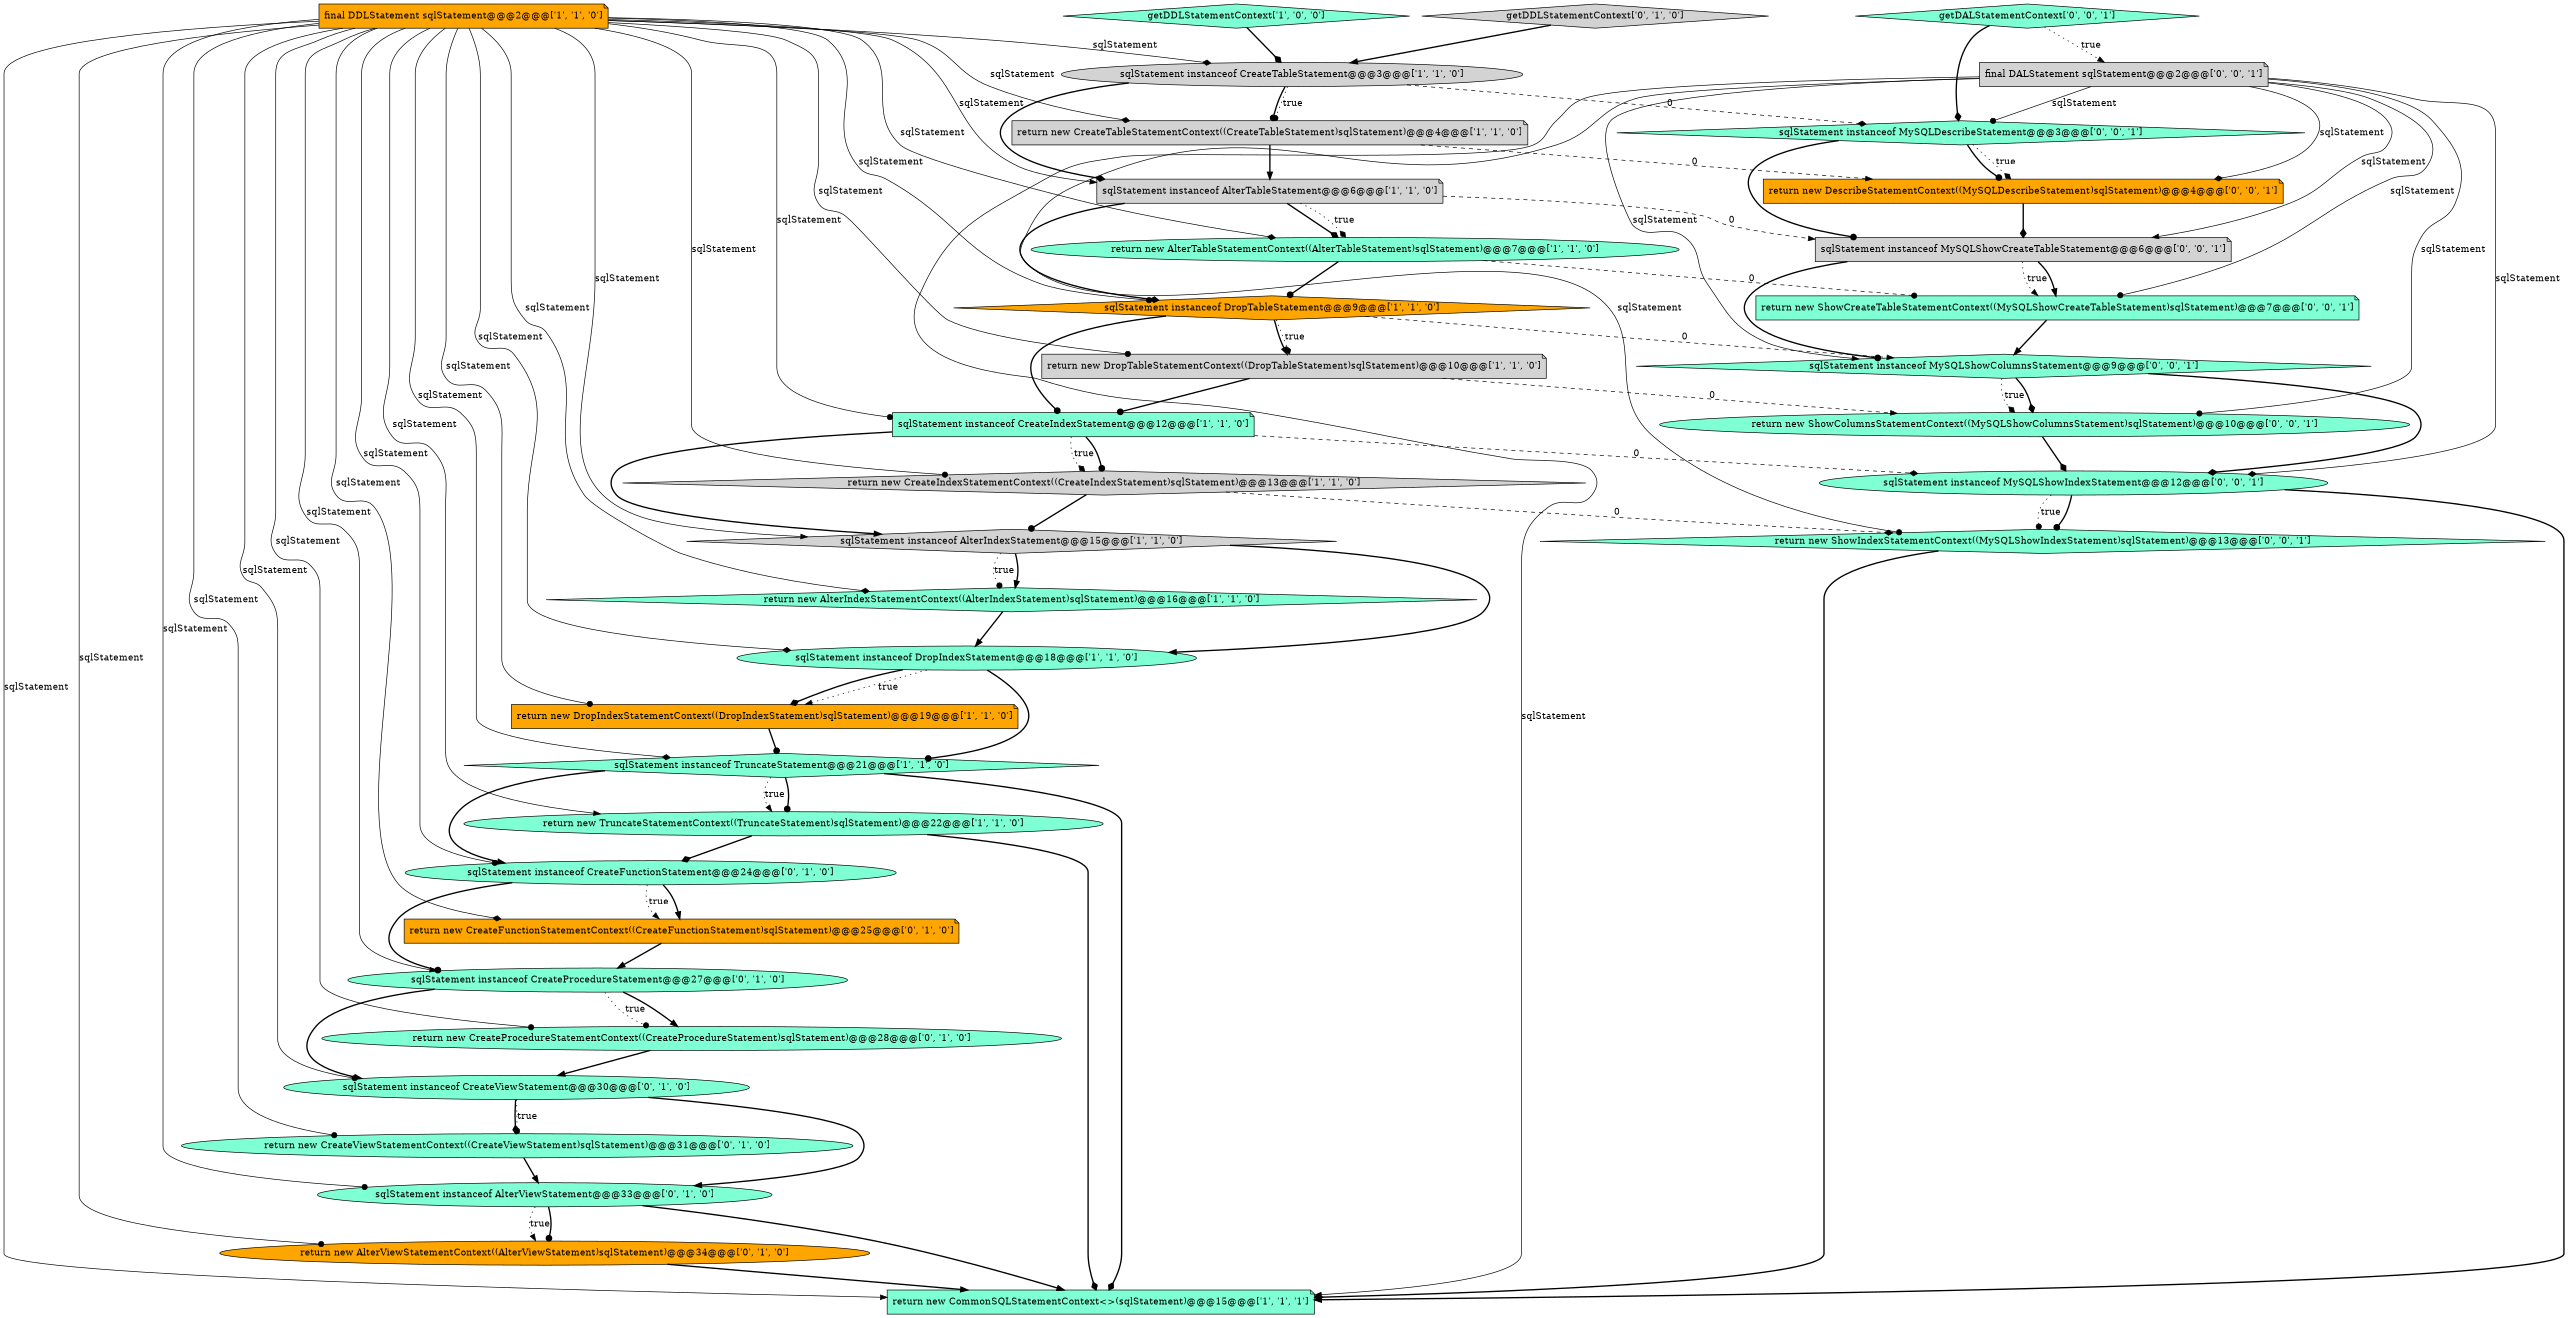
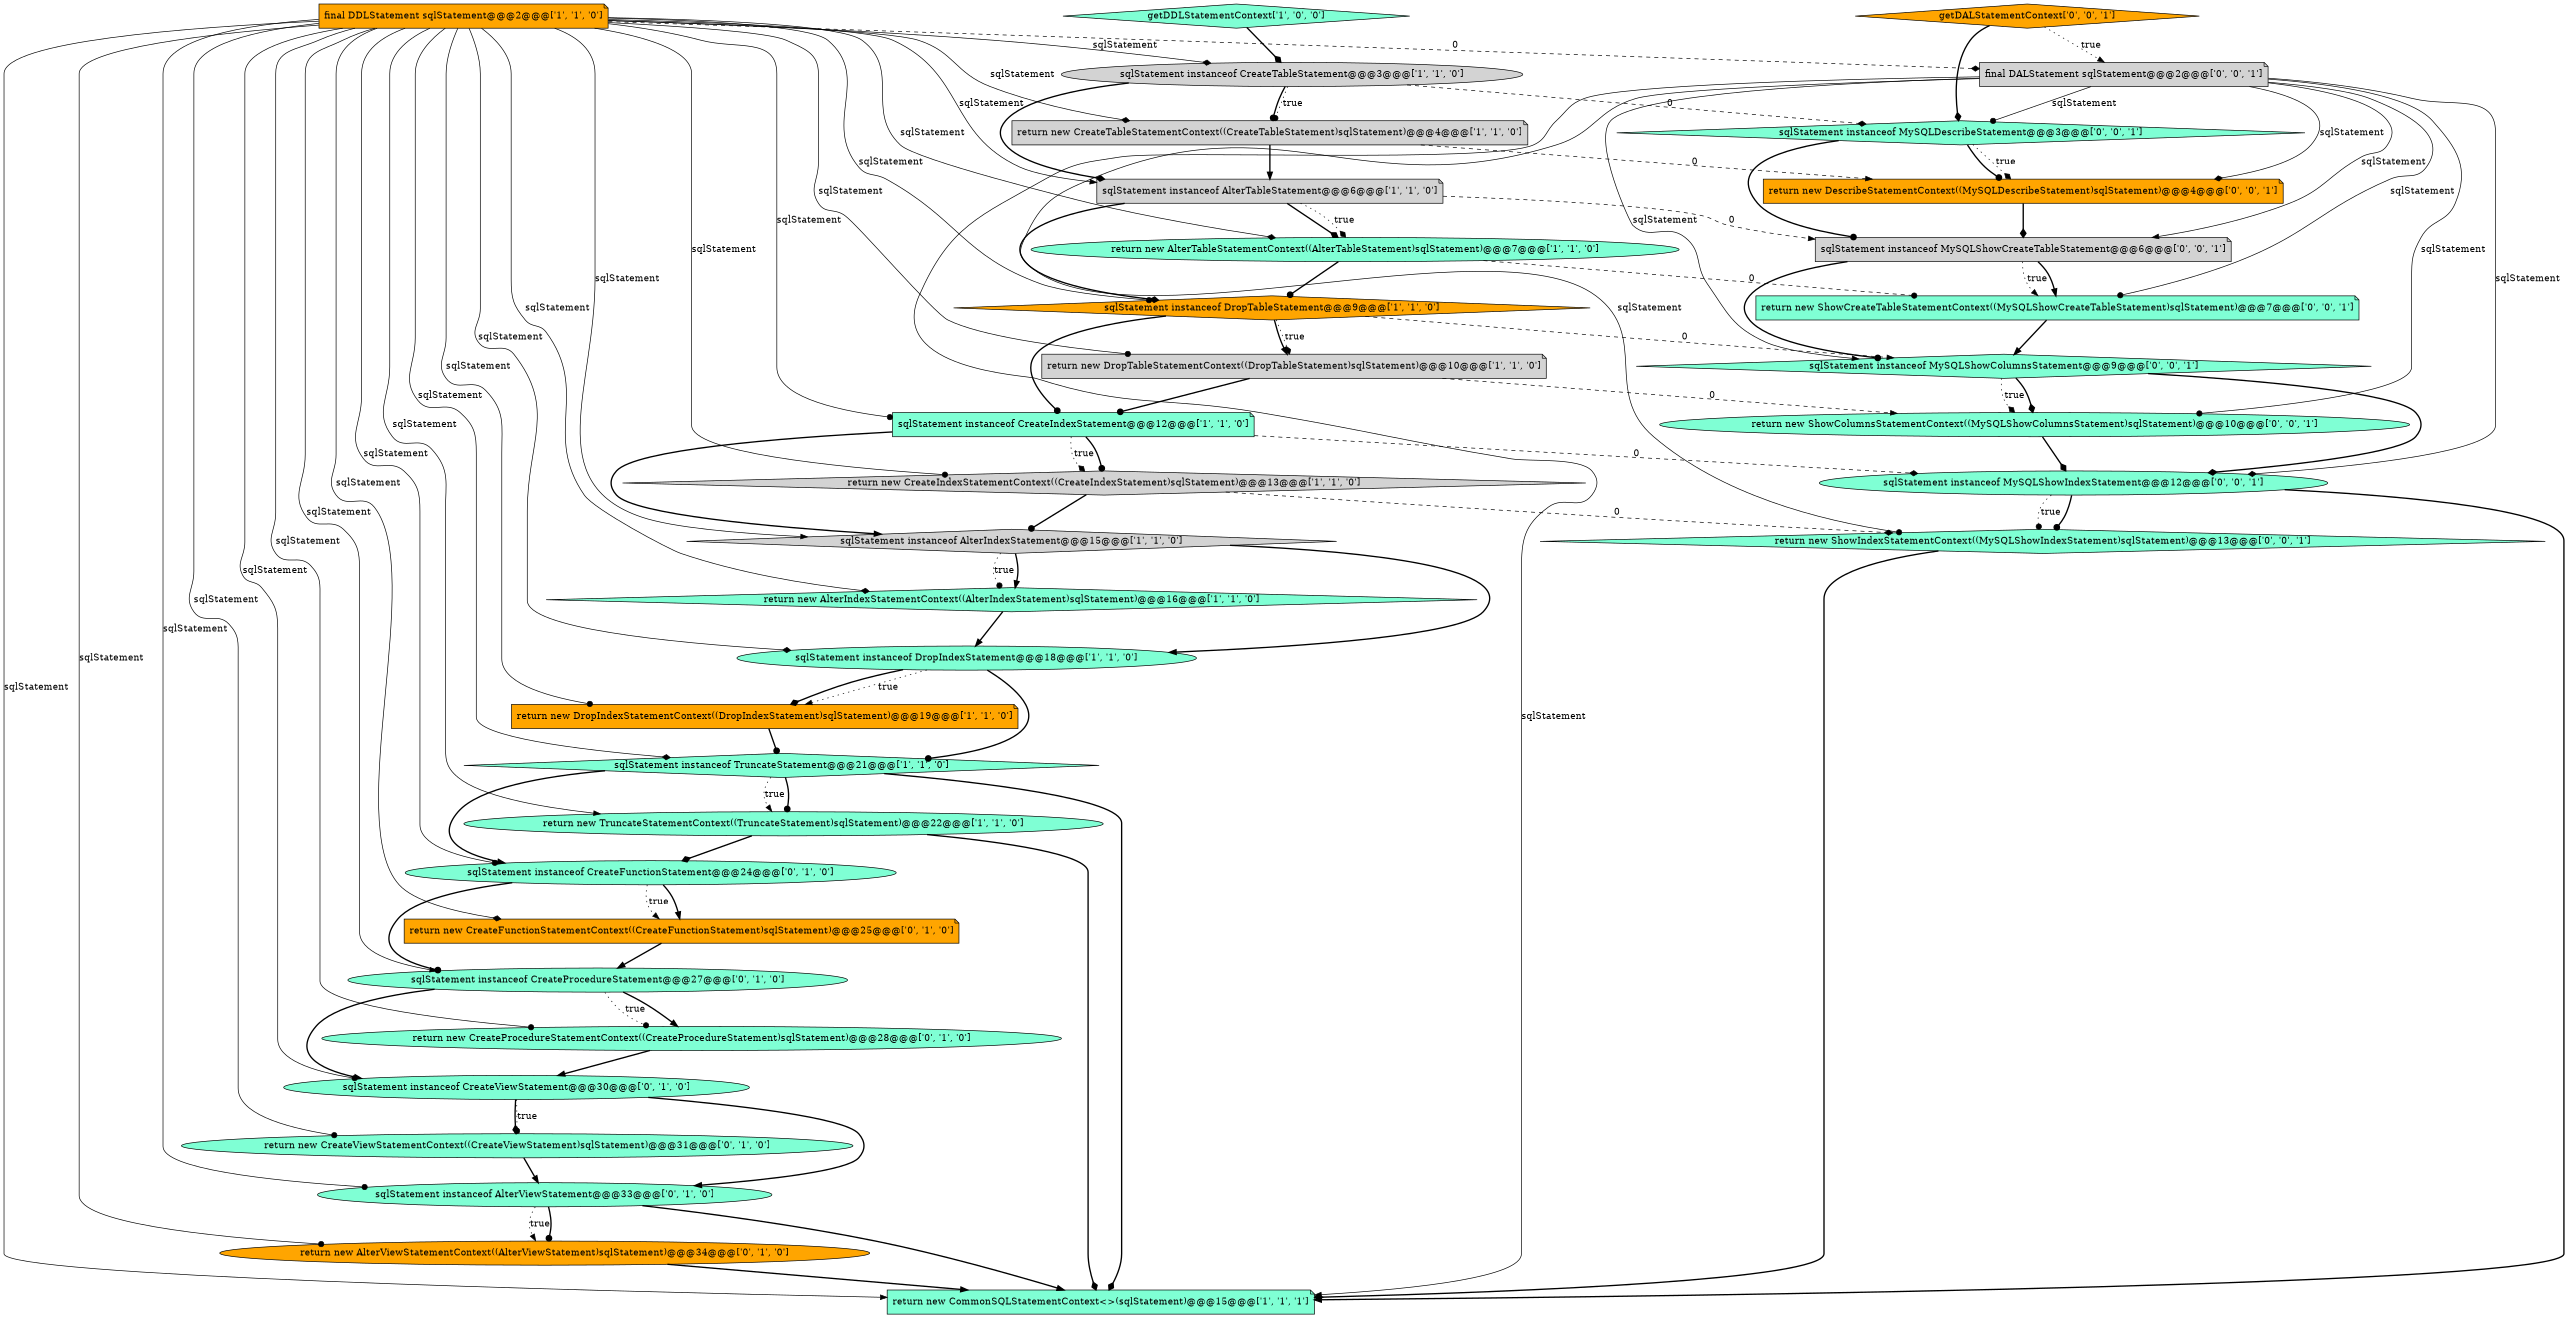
(1595, 16) -> none
(2027, 16) -> (2027, 16)
none -> (1290, 45)
